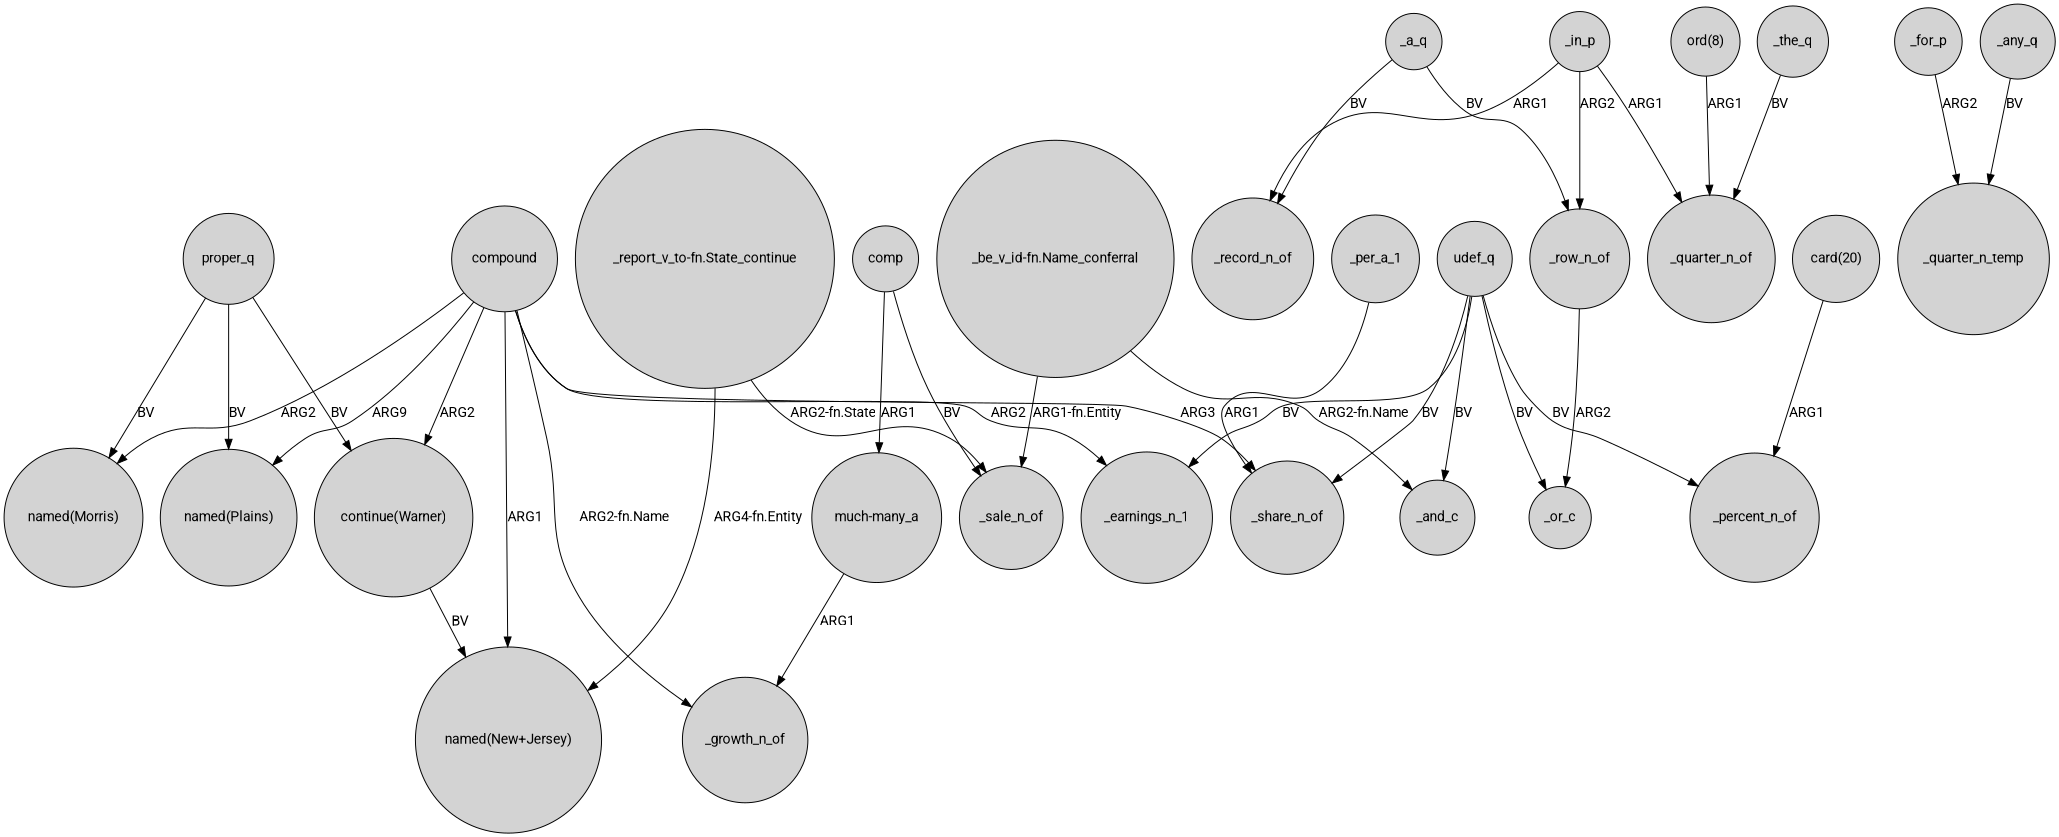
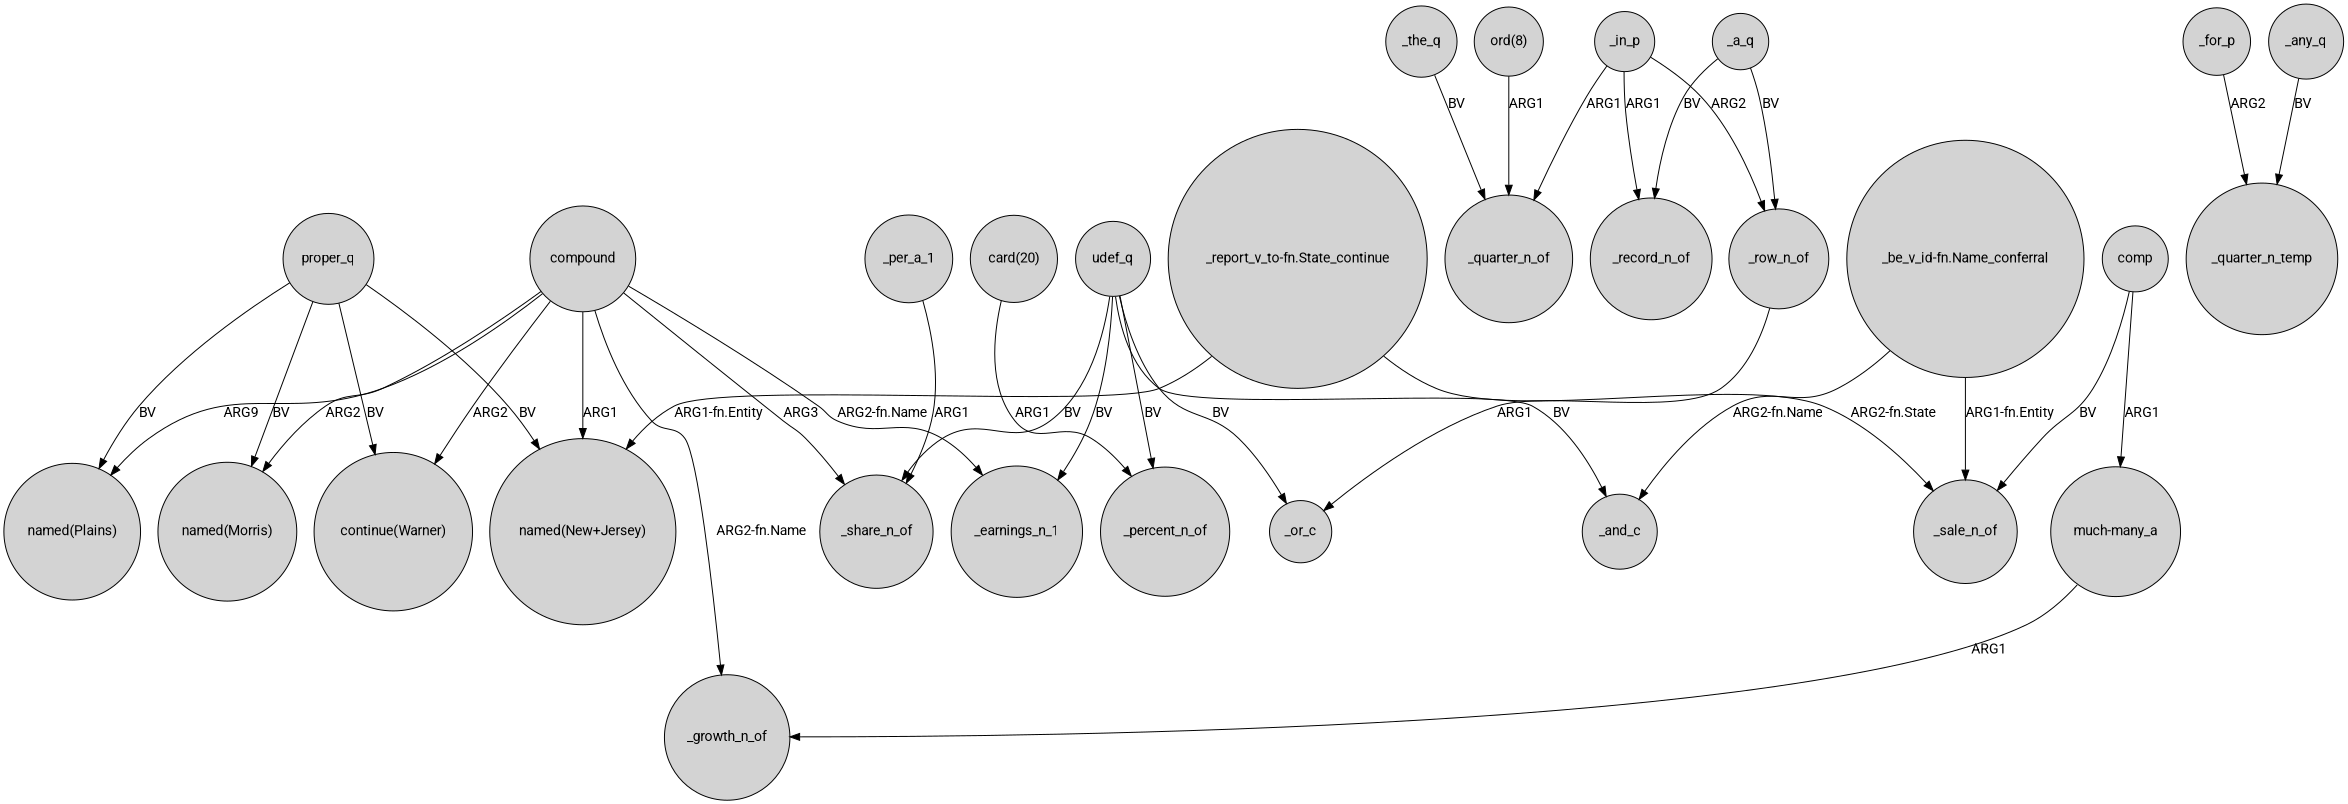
(1008, 413) -> (882, 413)
(1593, 413) -> (1515, 413)
(758, 518) -> (719, 413)
(445, 618) -> (461, 359)
